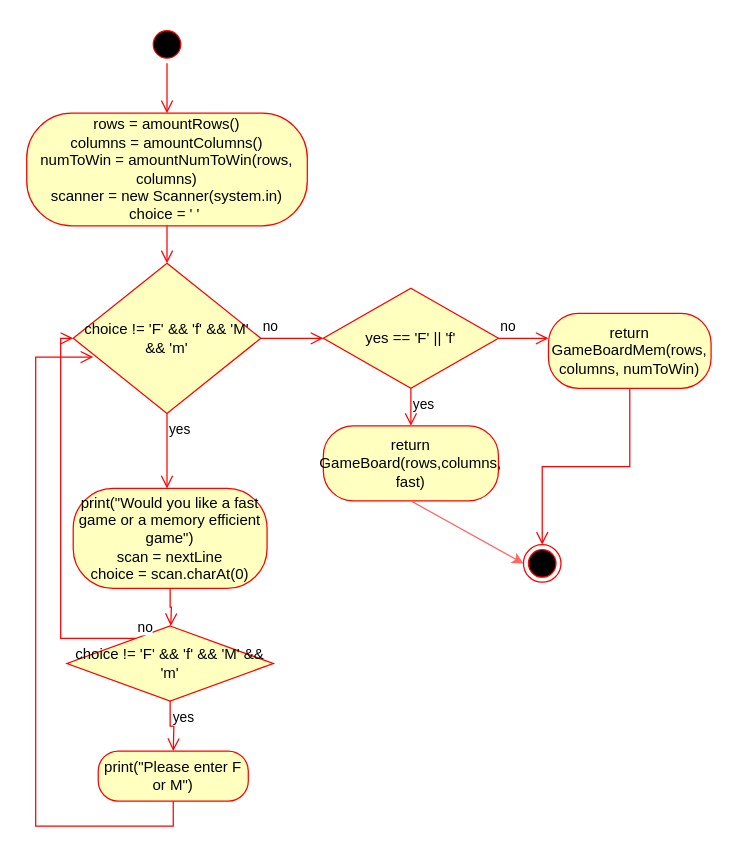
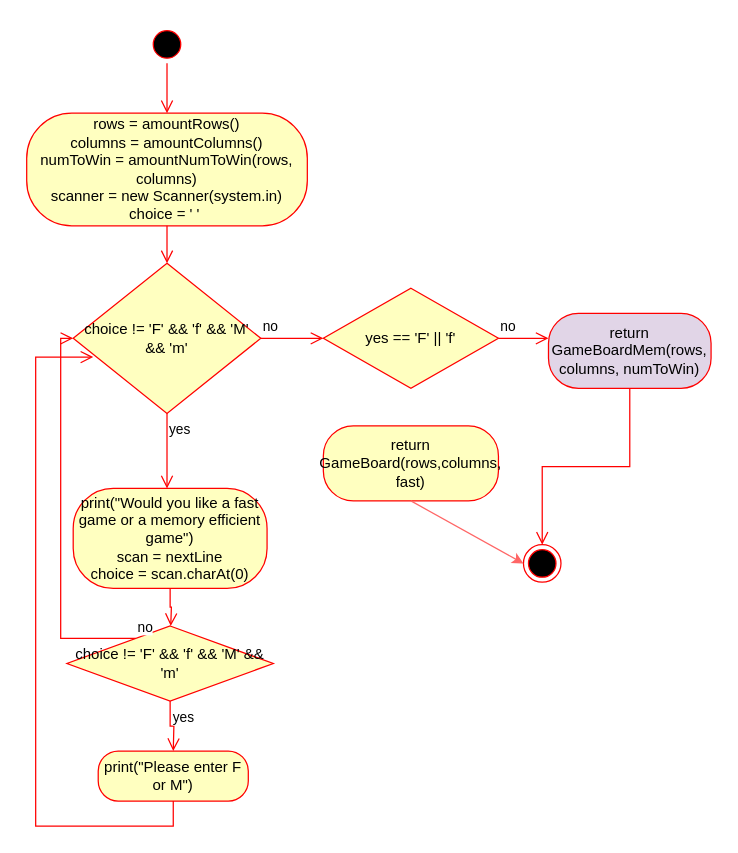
(629, 351) -> (629, 351)
(411, 405) -> none
